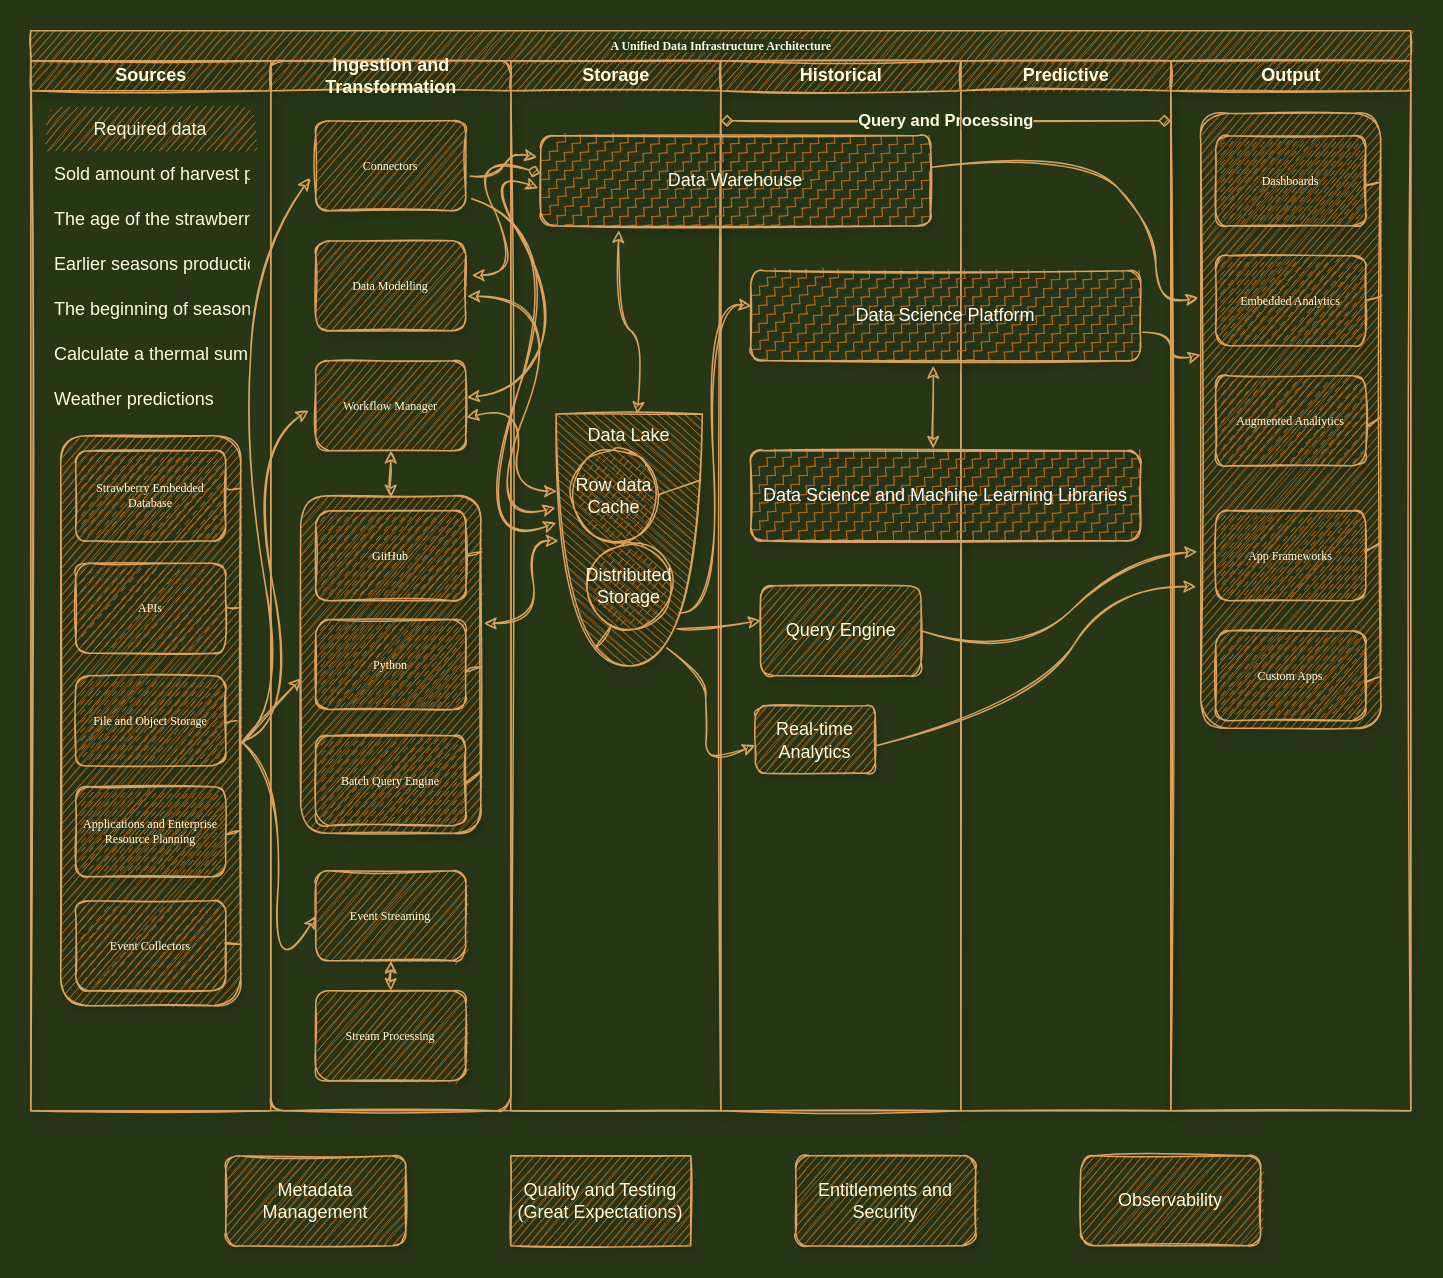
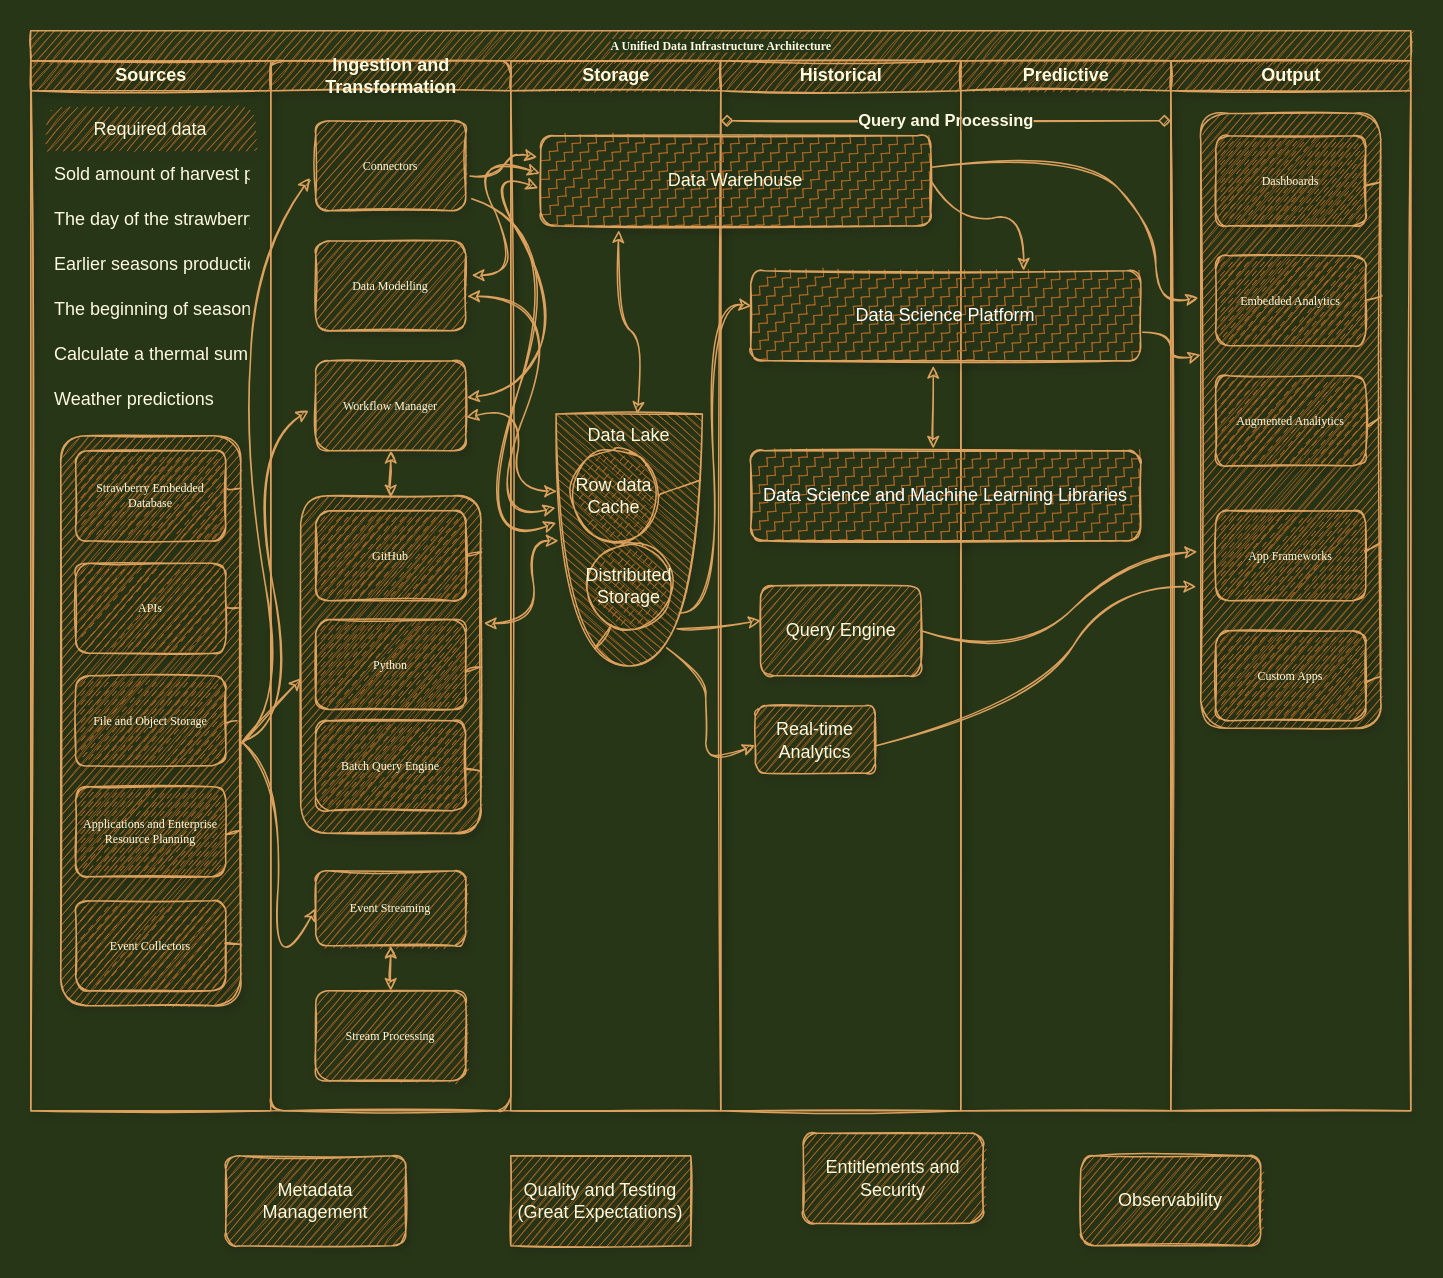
(528, 170) -> (529, 170)
(194, 219) -> (194, 219)
none -> (985, 219)
(391, 781) -> (391, 766)
(391, 916) -> (391, 908)
(886, 1201) -> (893, 1178)
